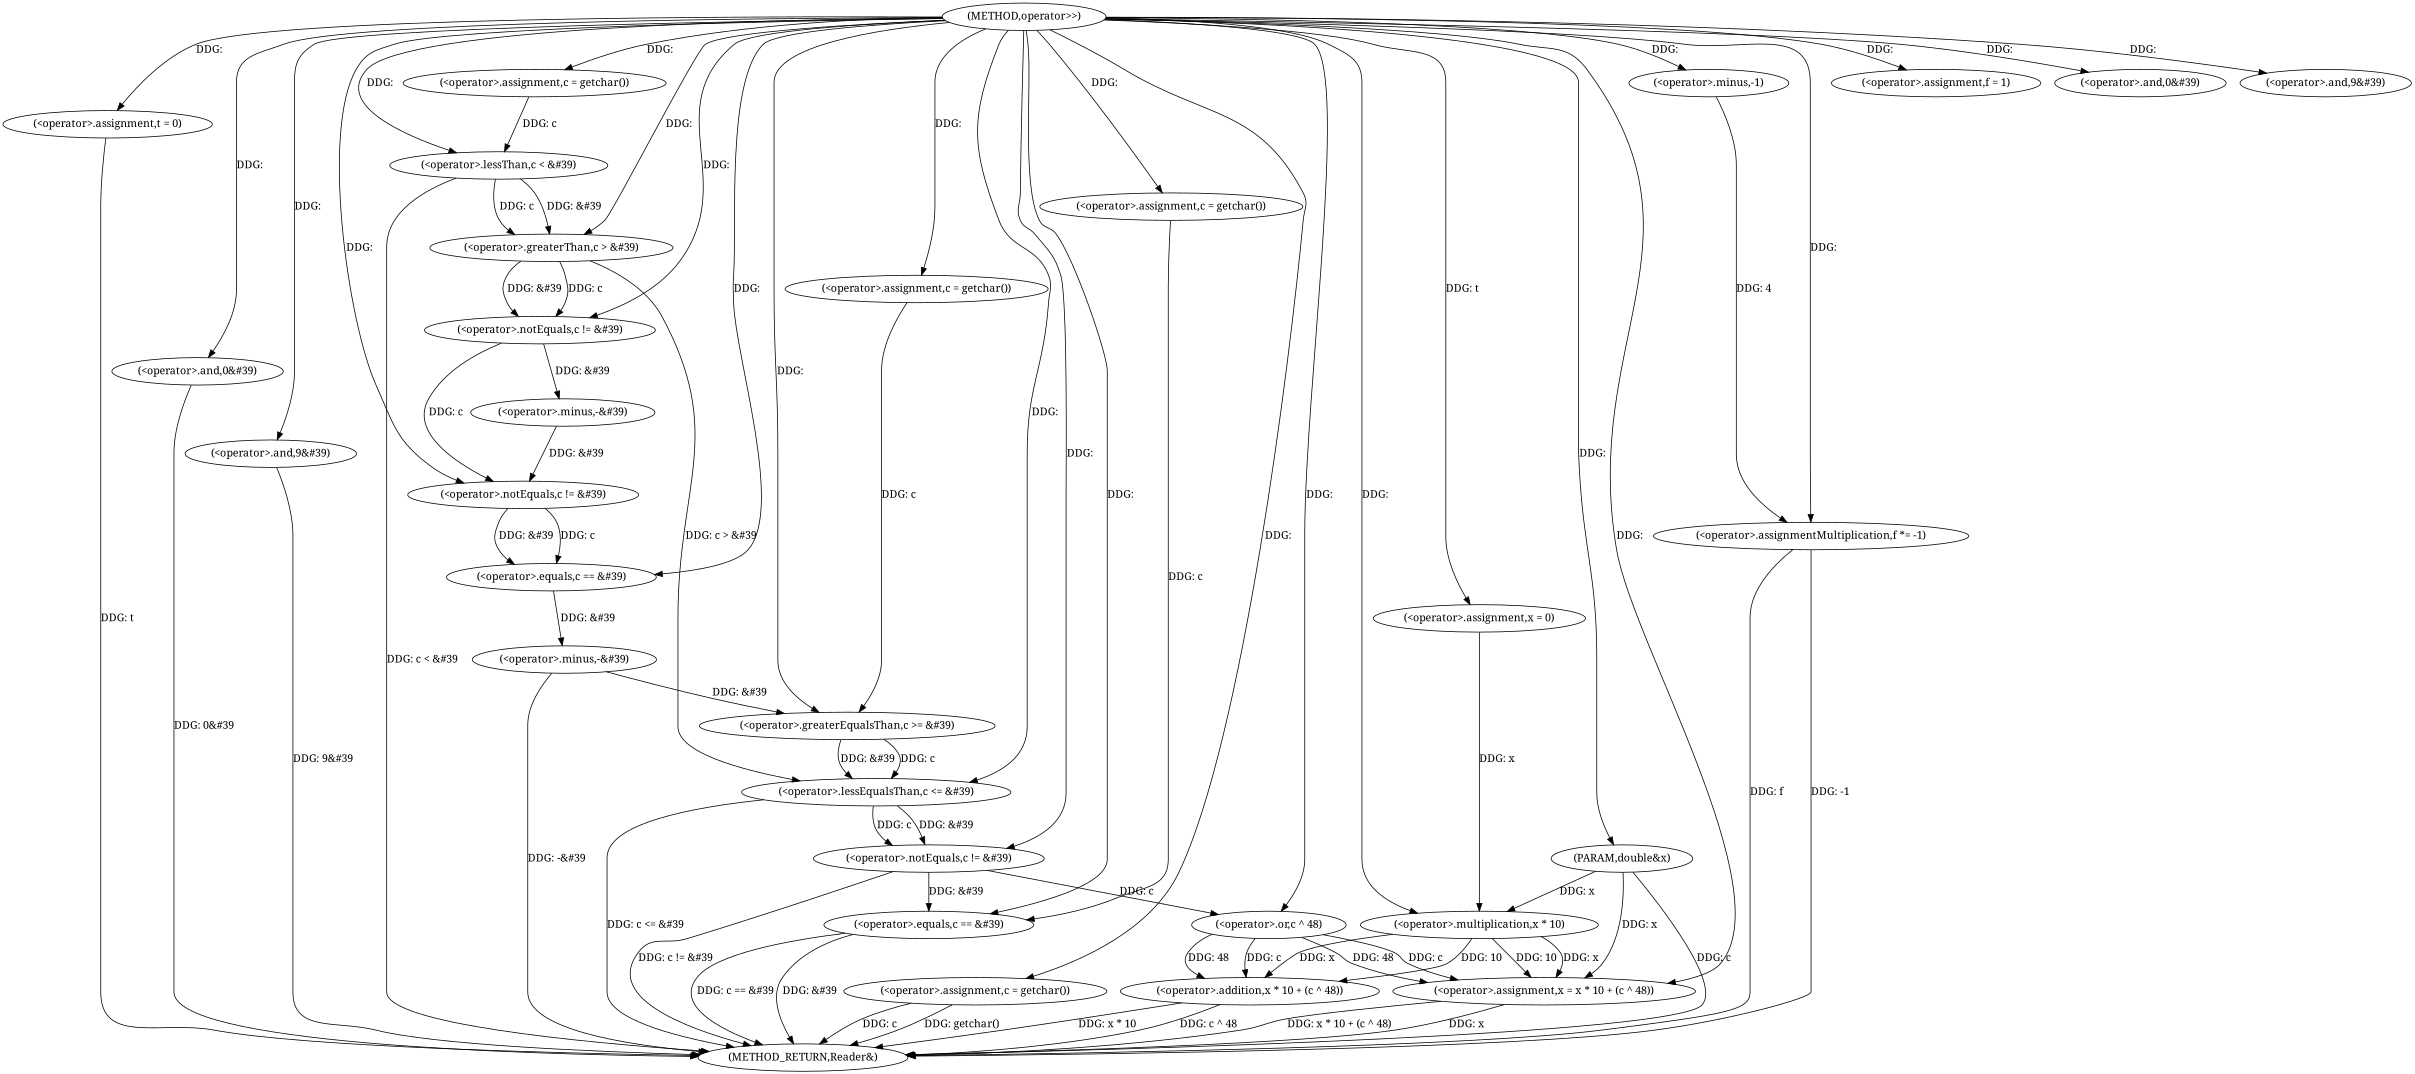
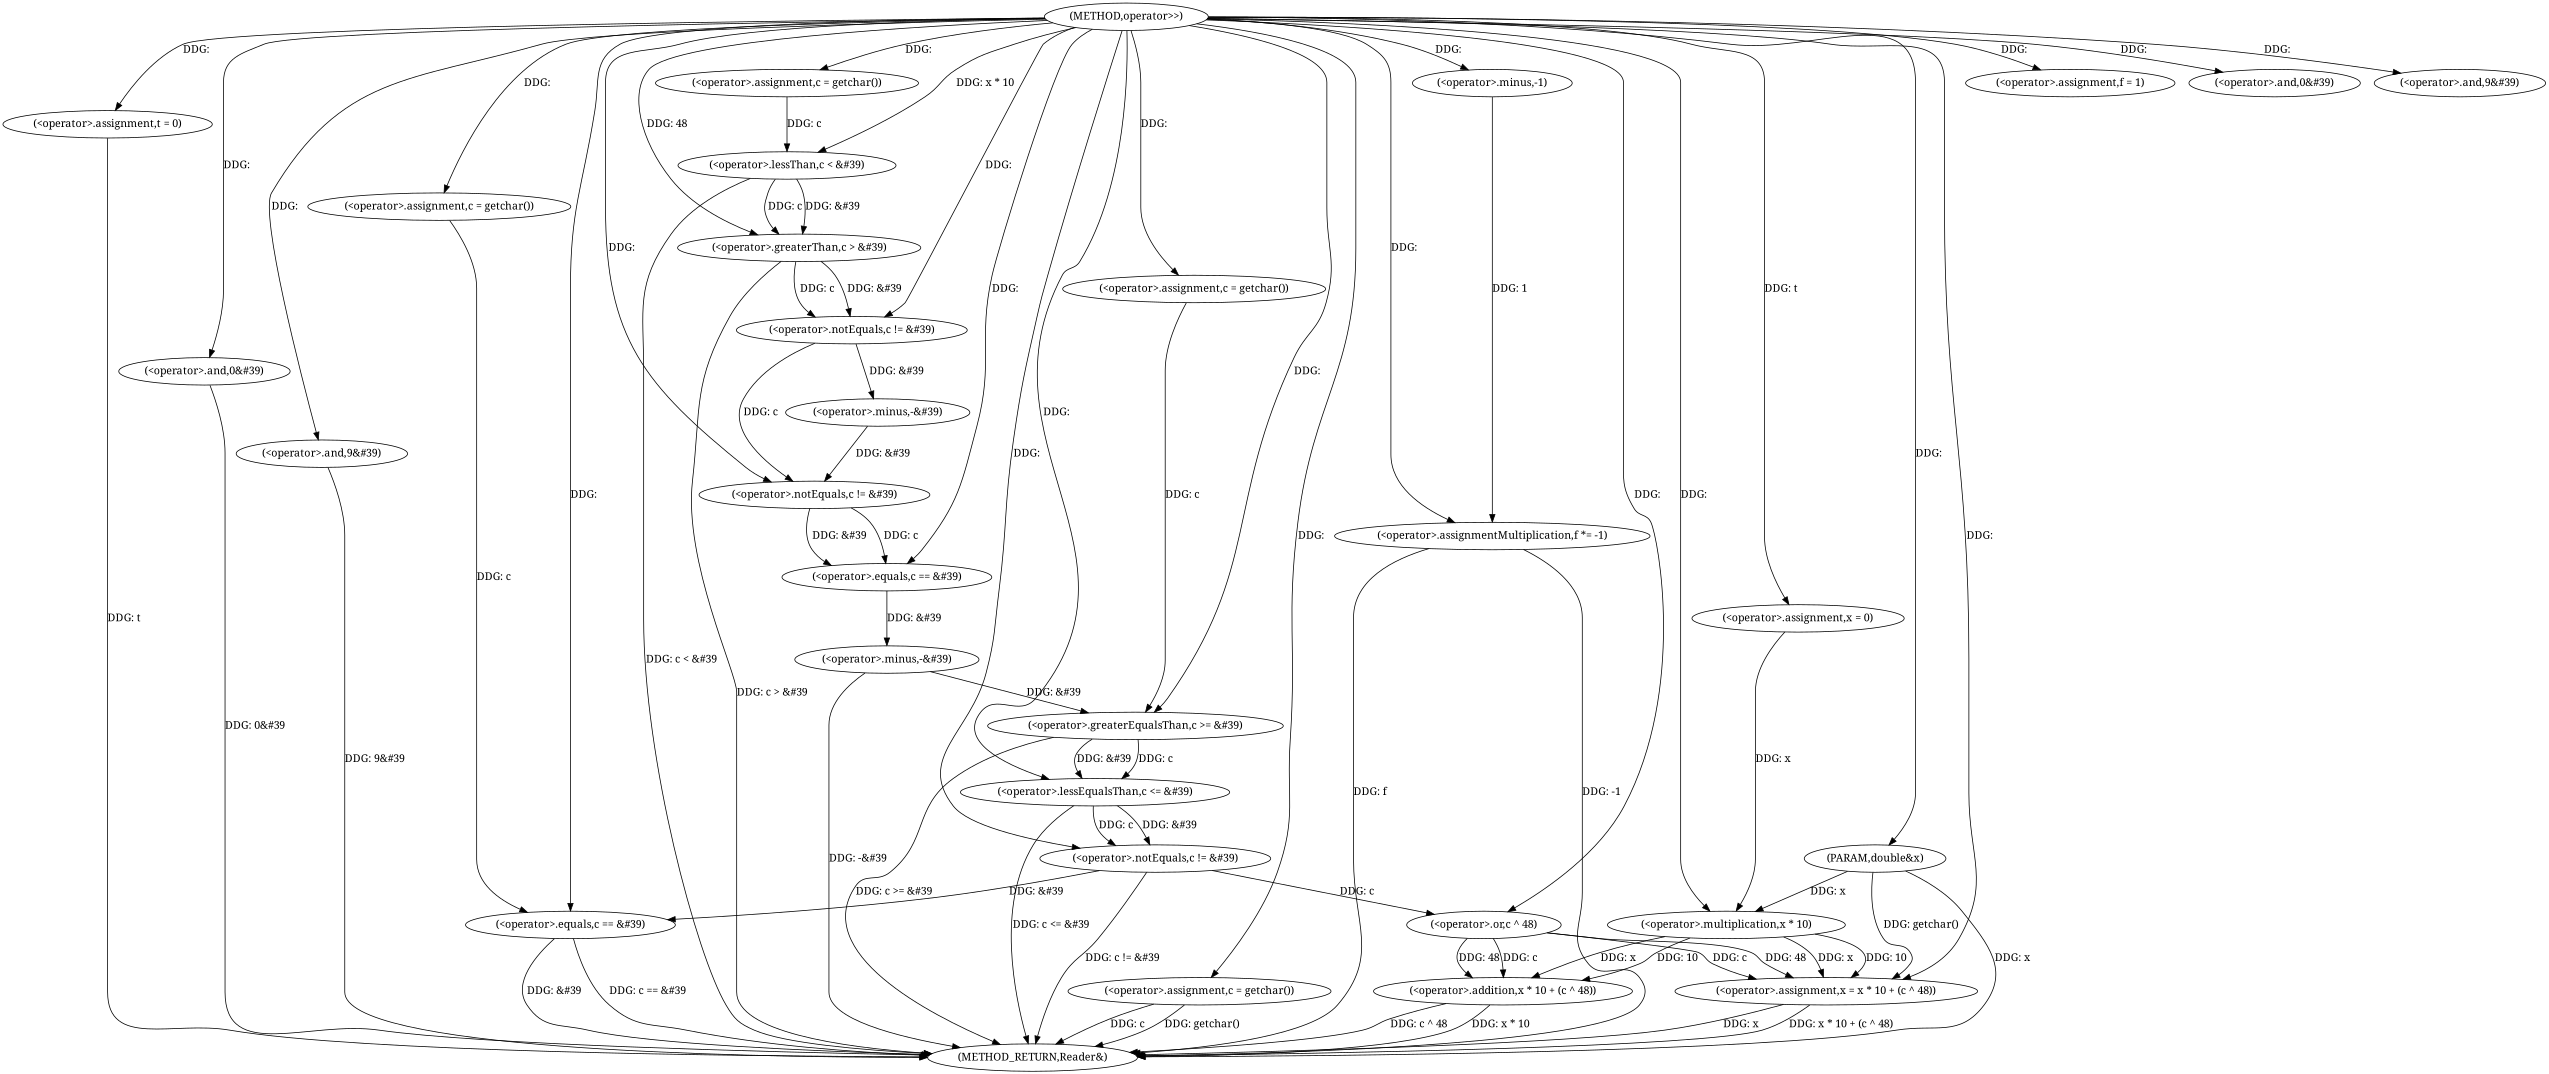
(382, 83) -> (985, 83)
(681, 124) -> (667, 124)
(1754, 289) -> (1510, 289)
(684, 538) -> (737, 714)
none -> (867, 878)
(1640, 925) -> (1921, 925)
(1714, 958) -> (2013, 958)
